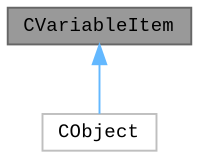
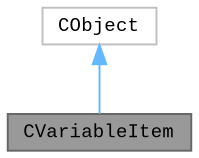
(99, 89) -> (99, 89)
